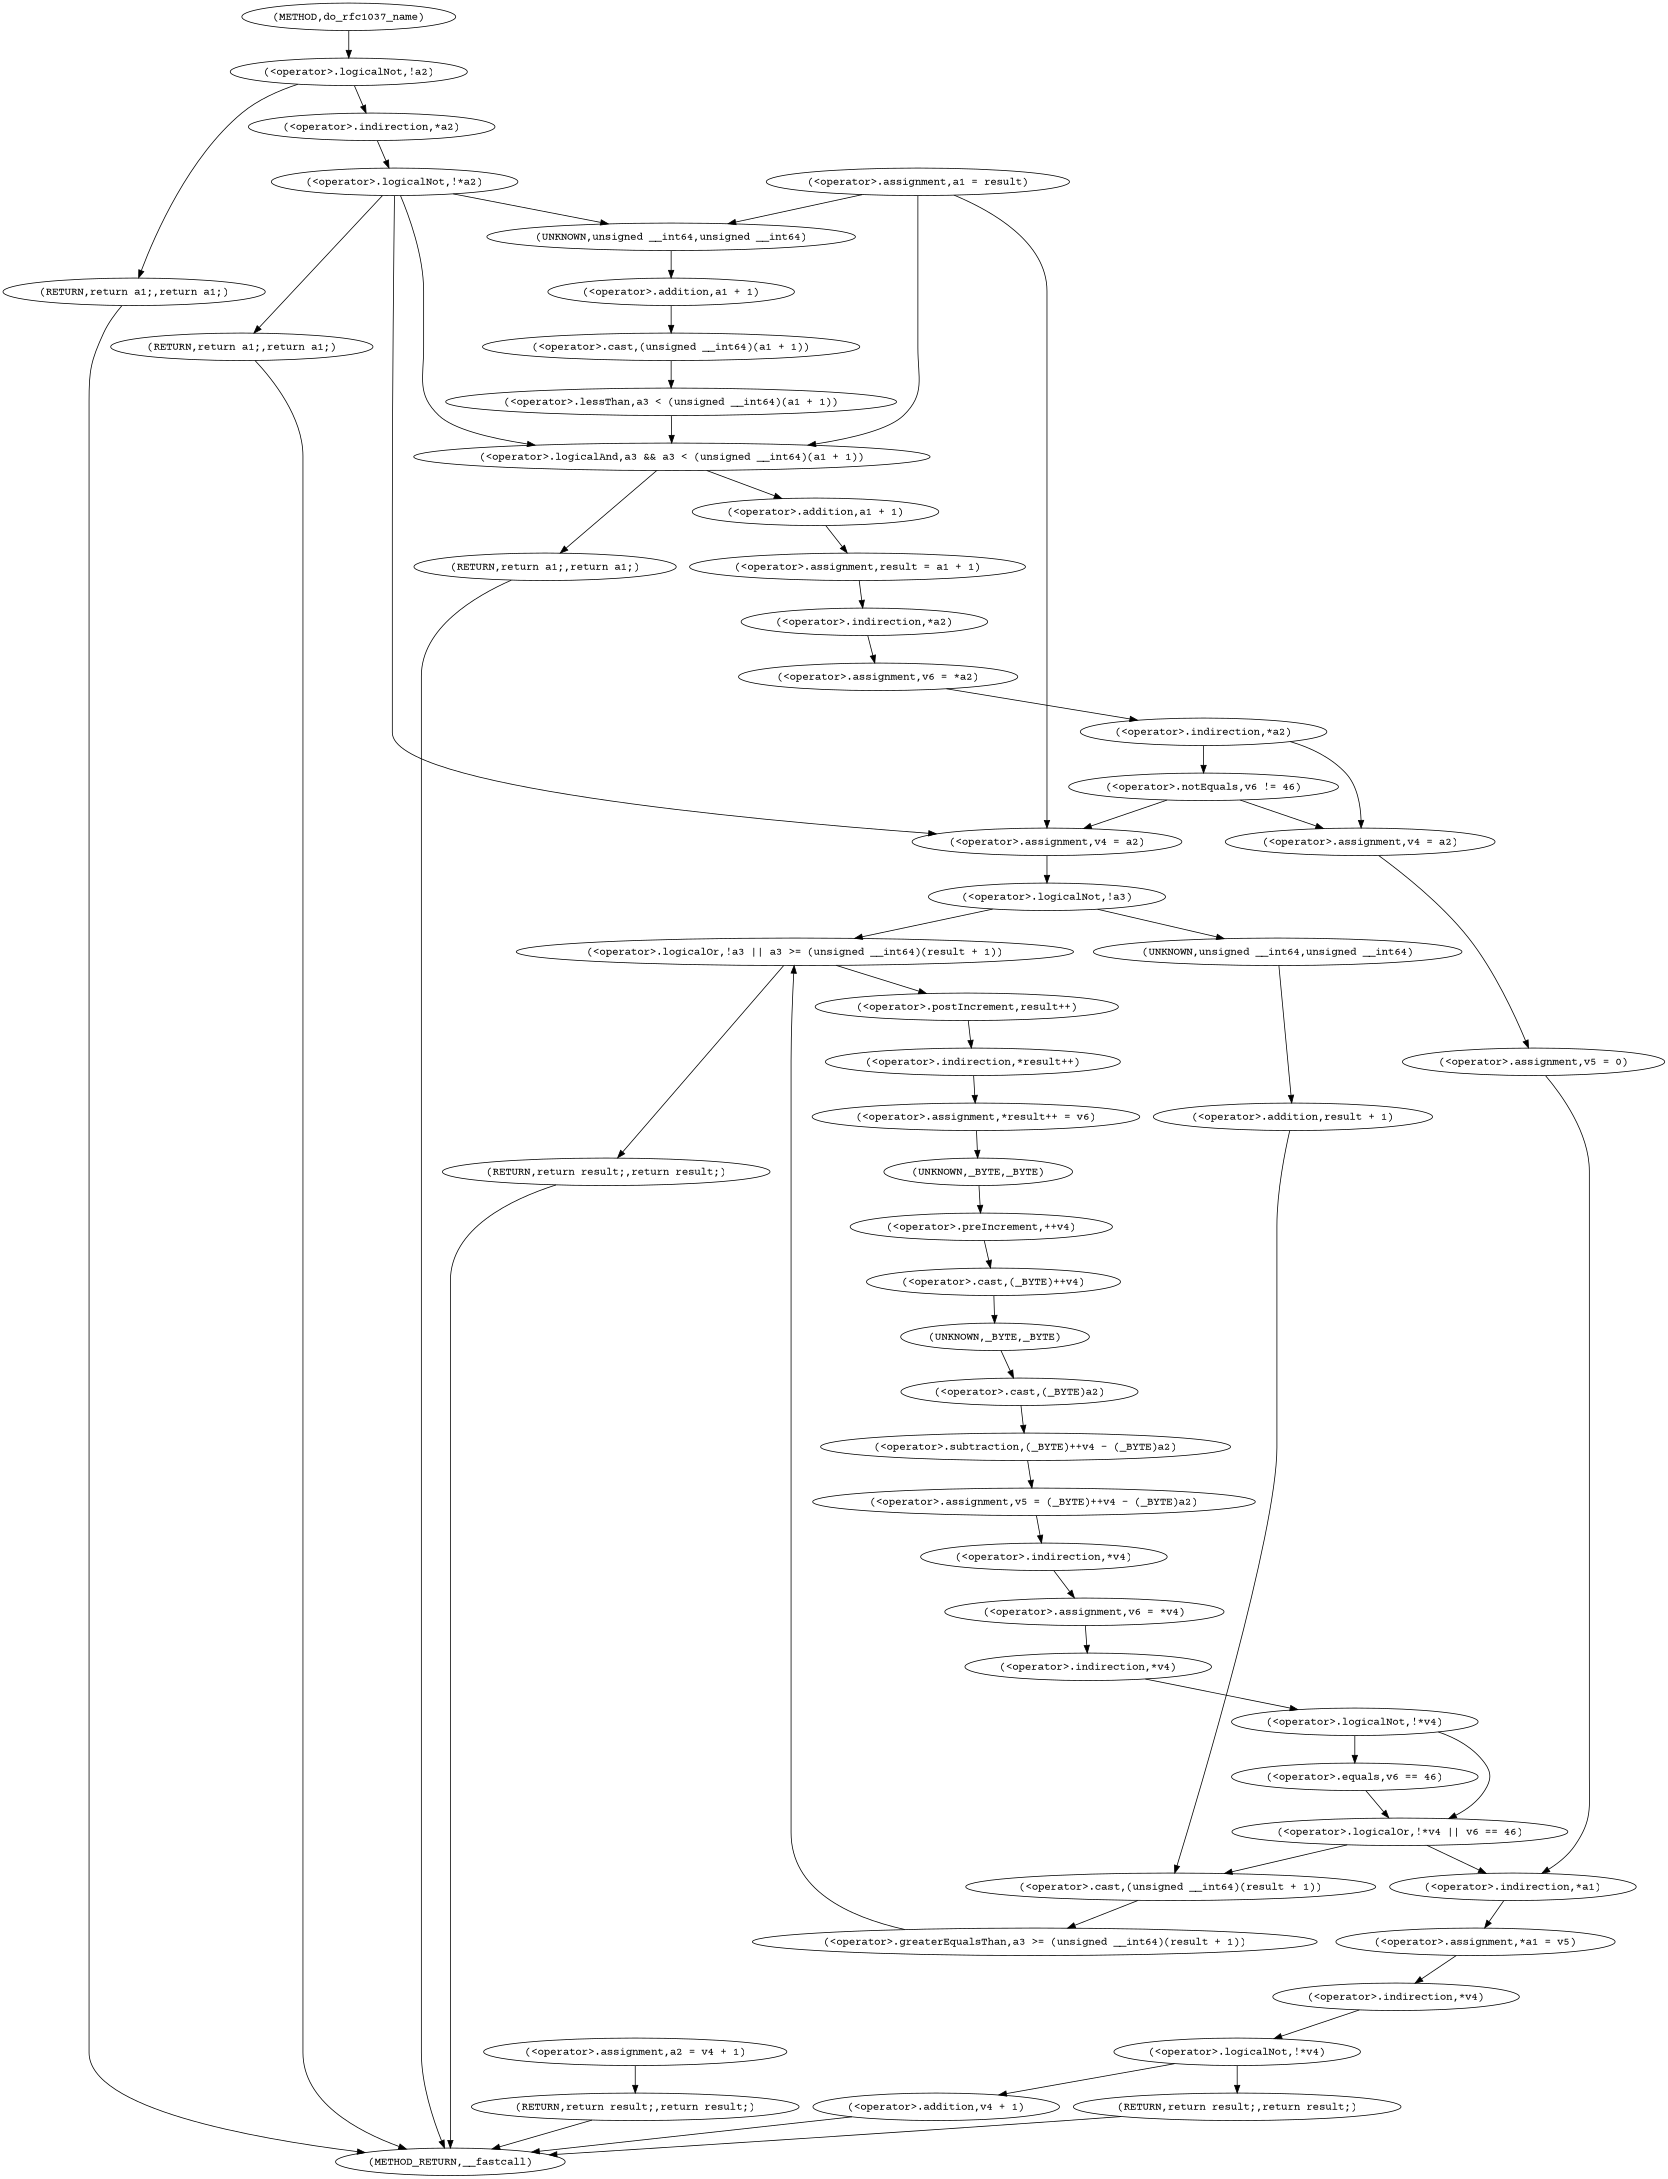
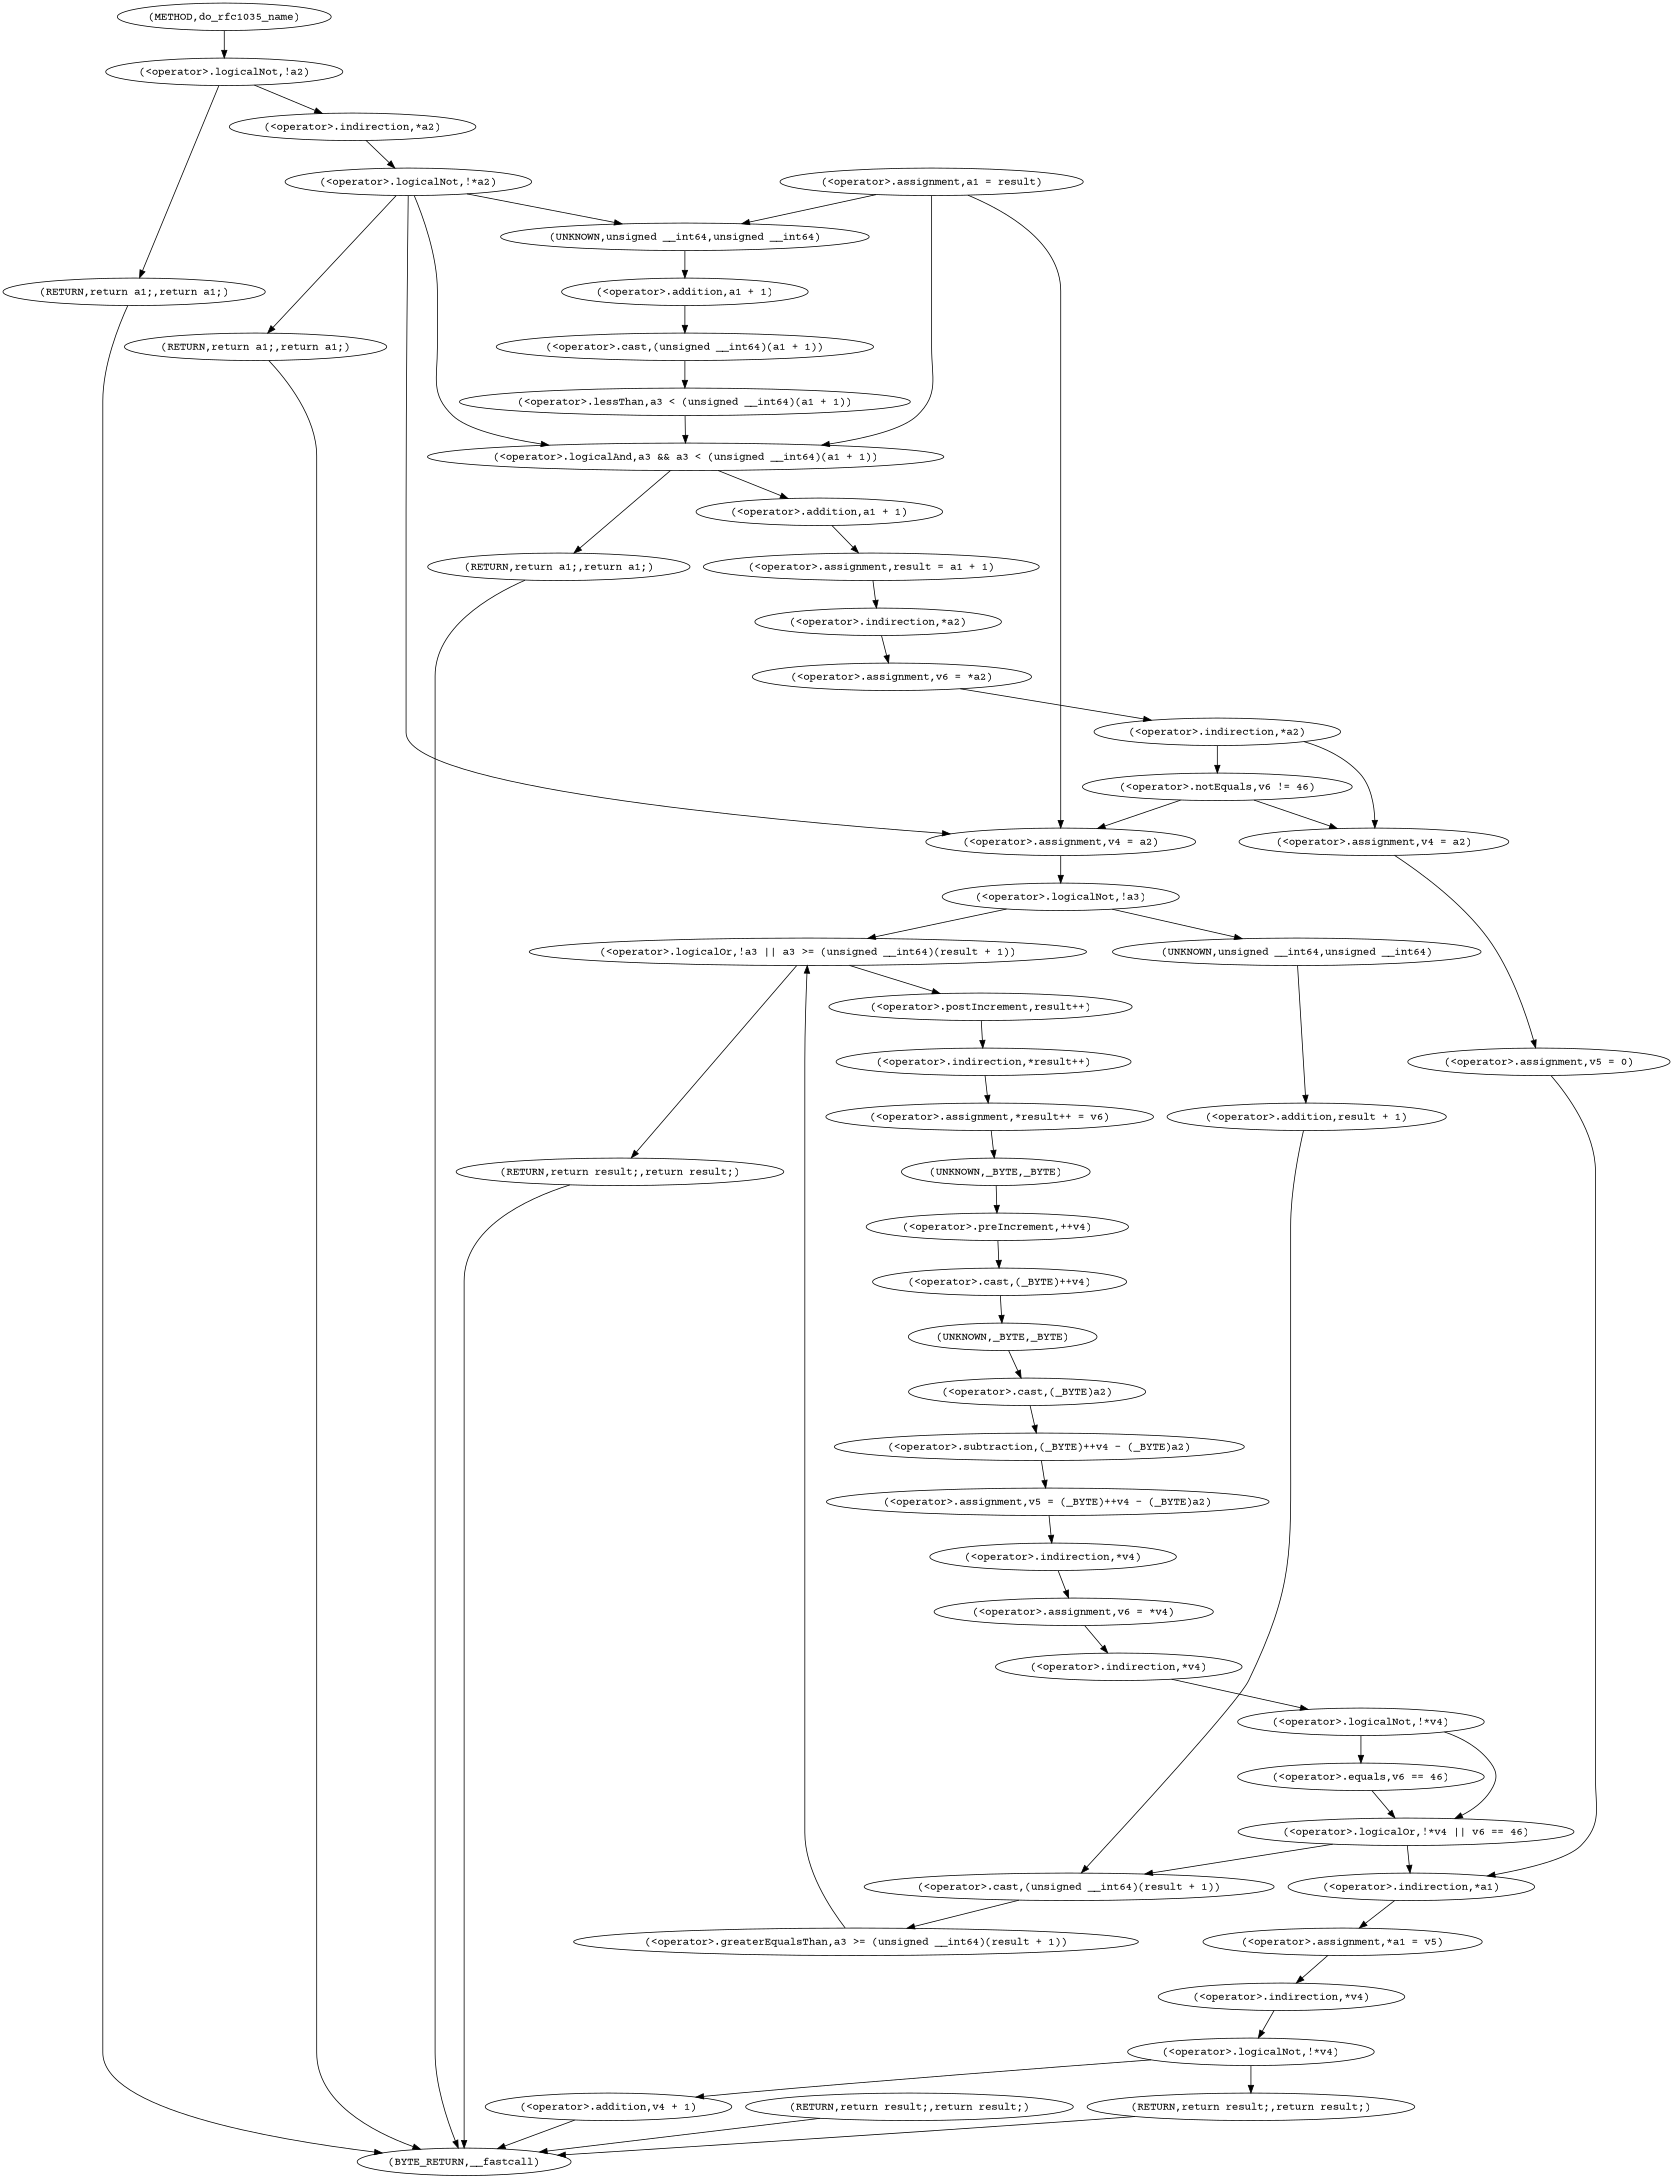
(349, 17) -> (224, 17)
(635, 2052) -> none
(450, 2162) -> (464, 2162)
